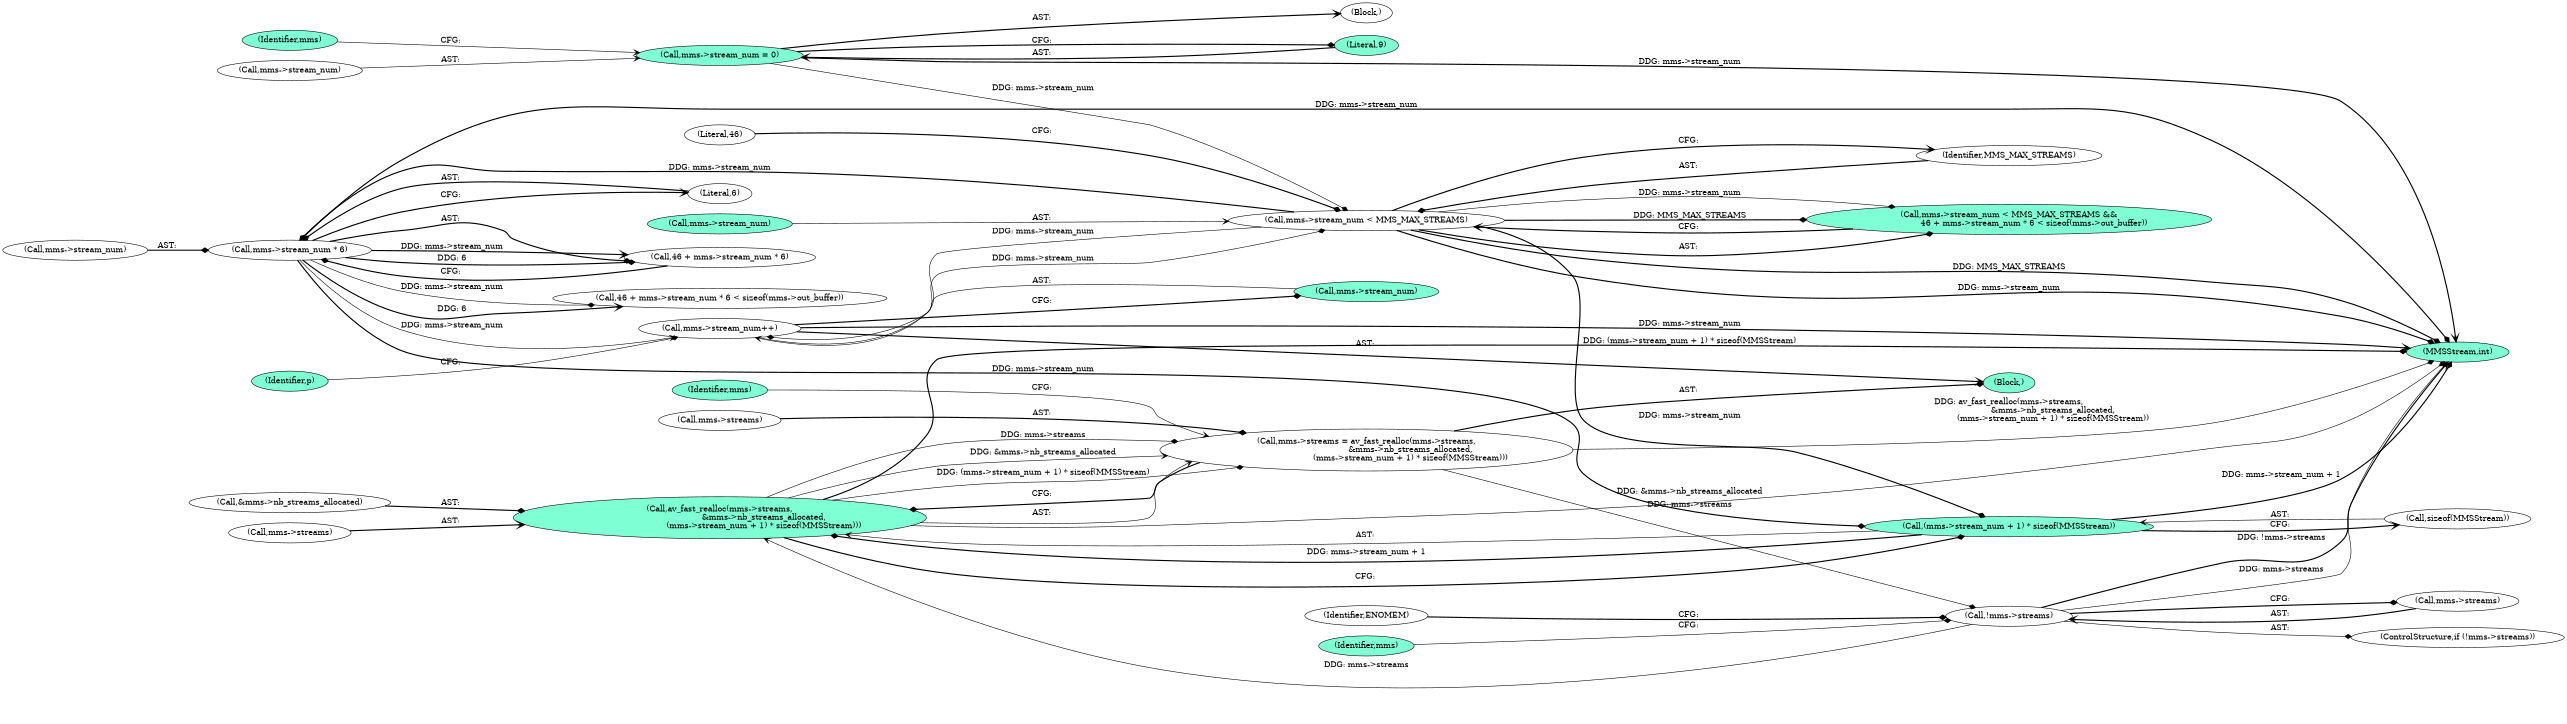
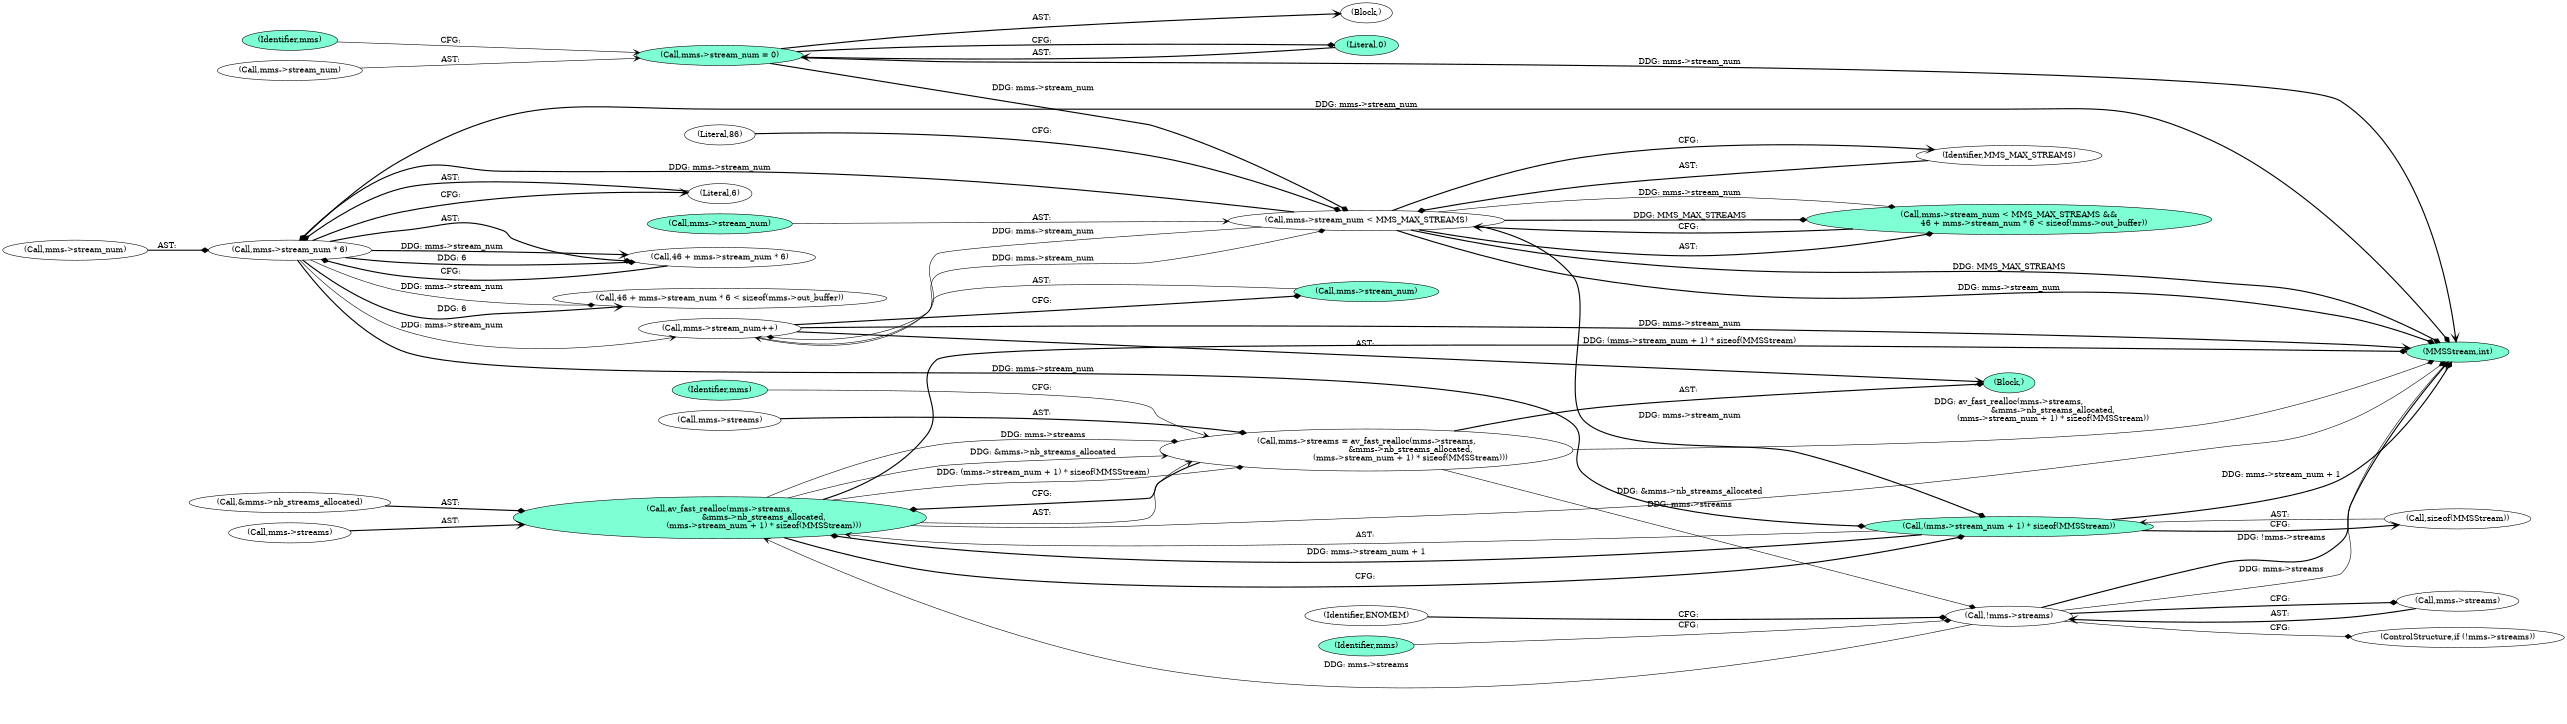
(1366, 45) -> (1366, 45)
(1078, 113) -> (1078, 113)
(720, 135) -> (720, 135)
(290, 381) -> none
(2281, 628) -> (2281, 628)
